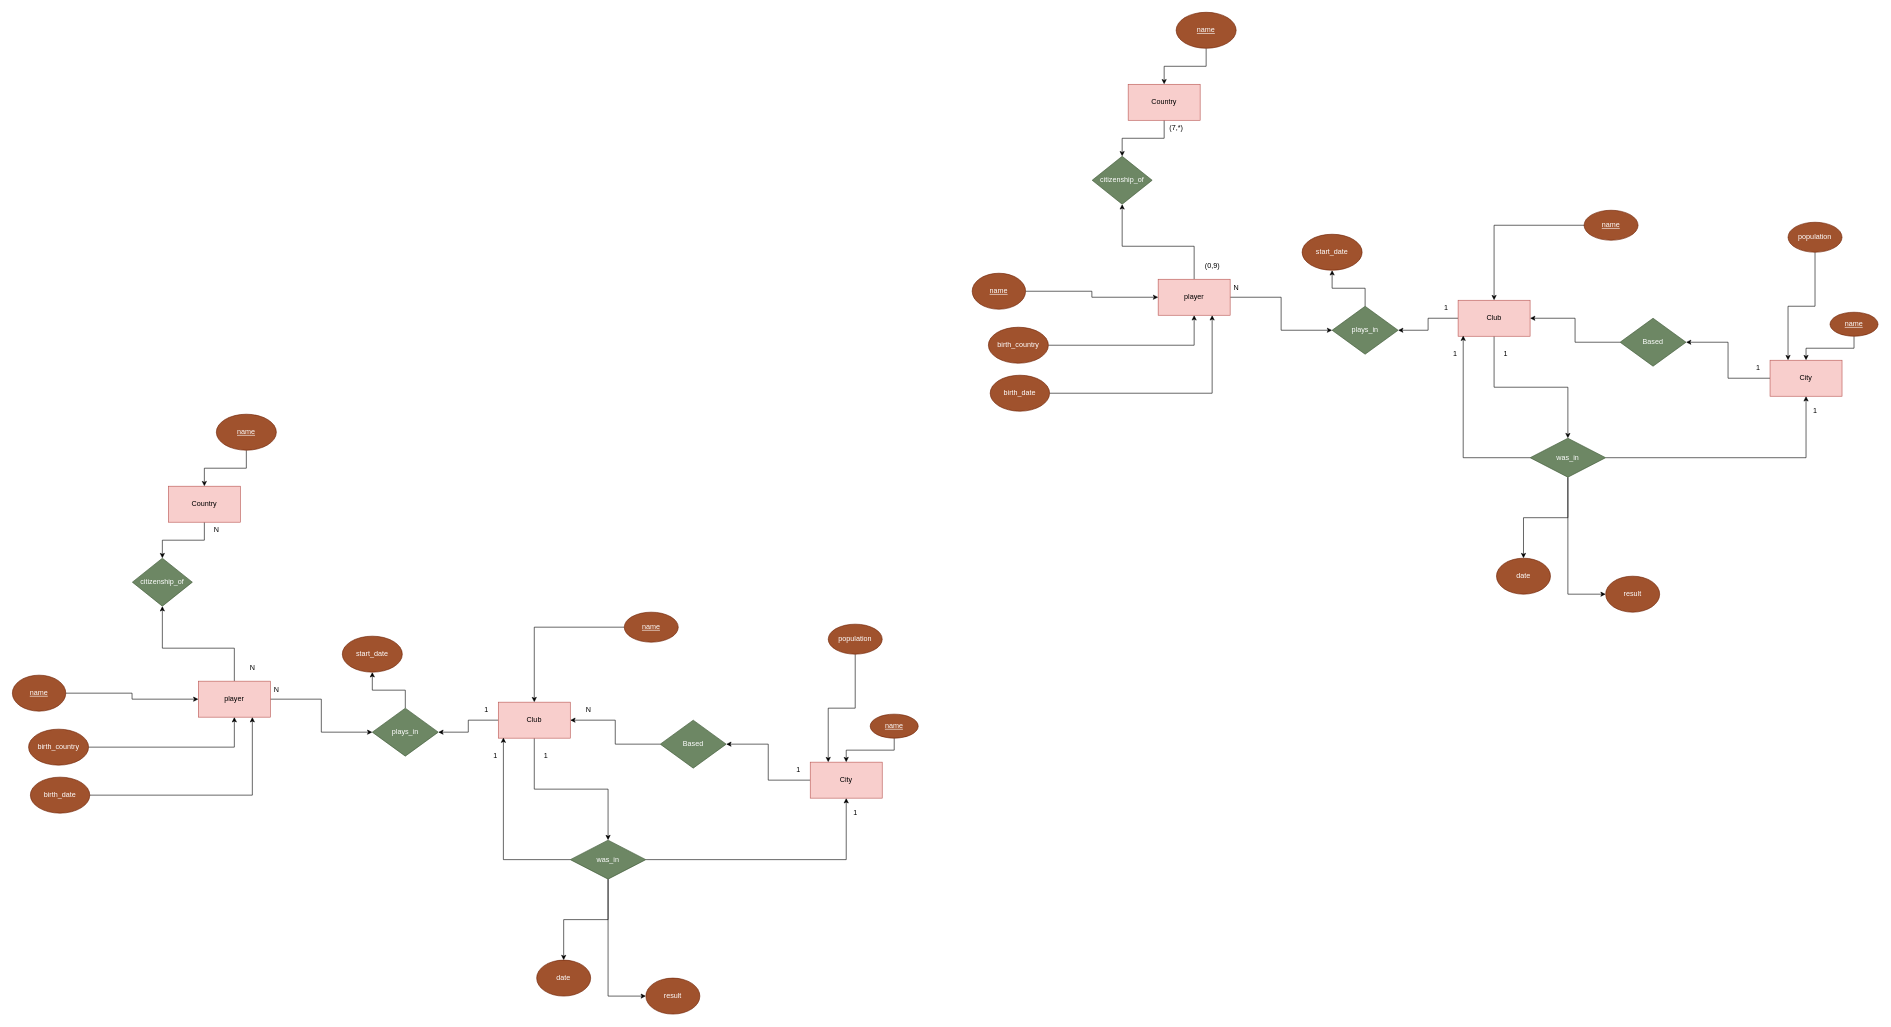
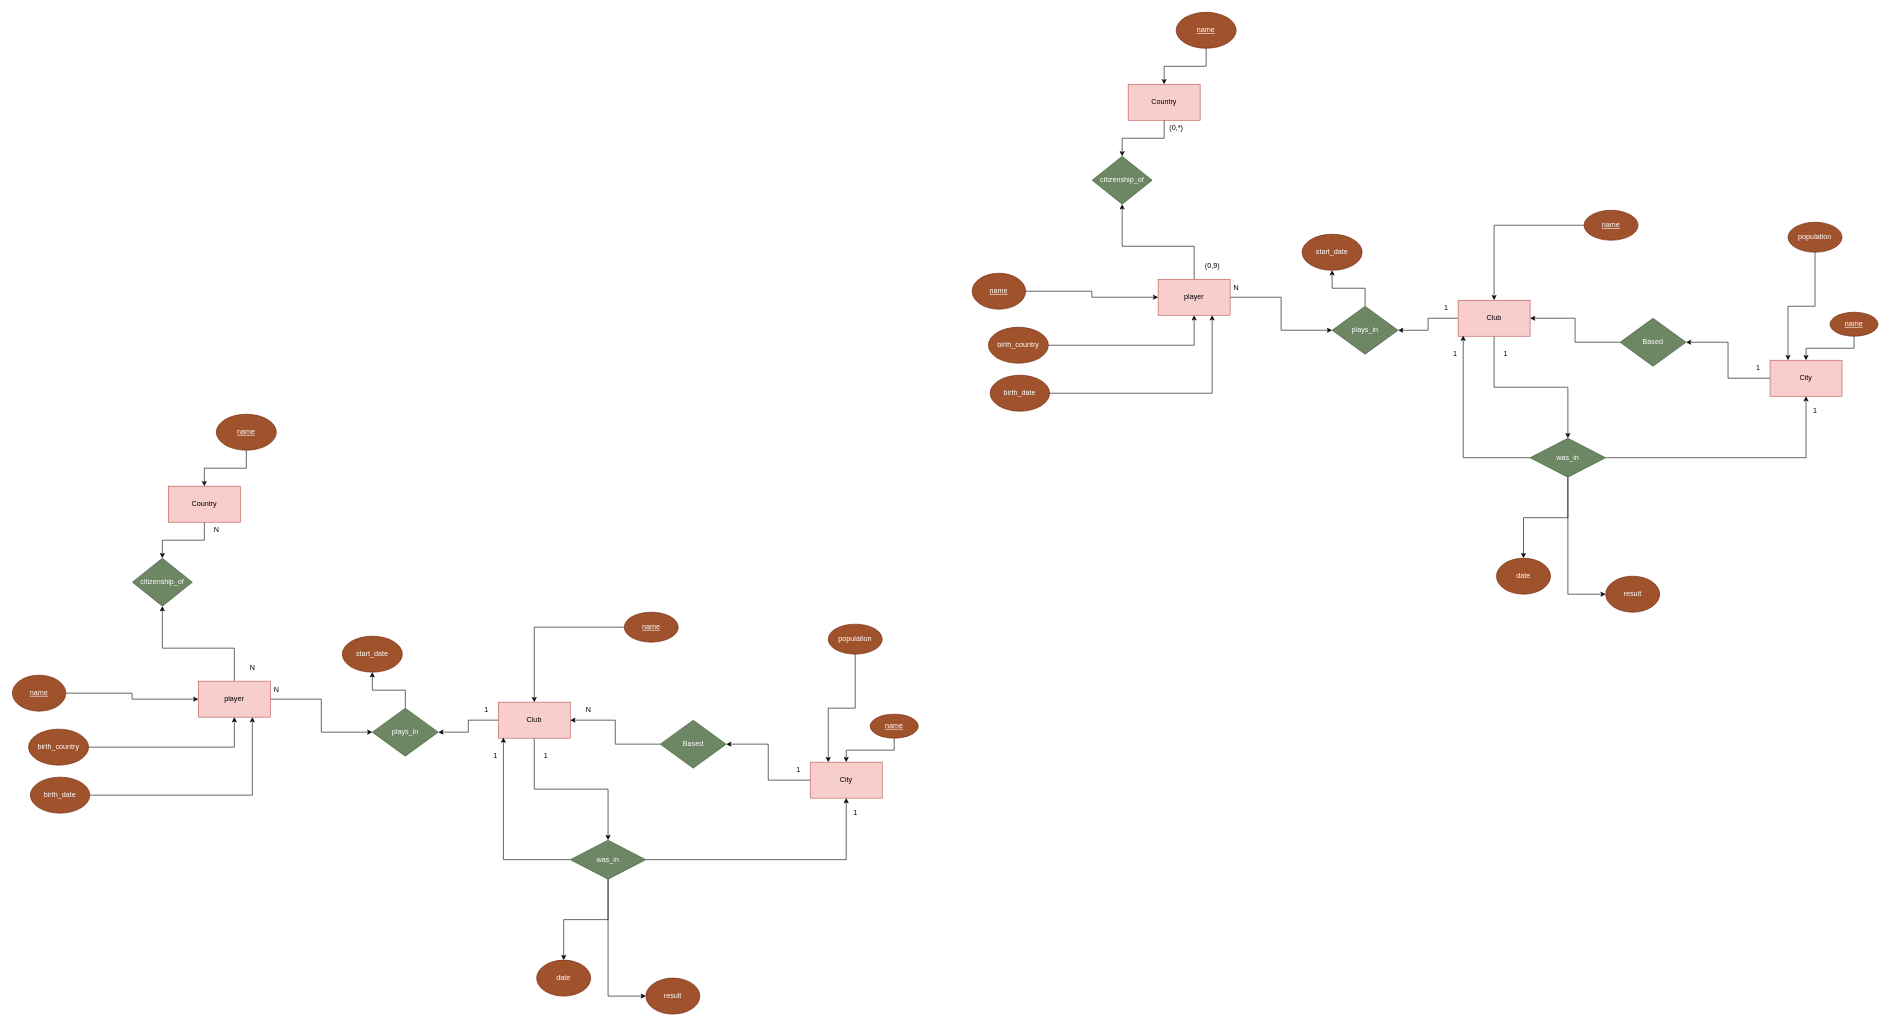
(1177, 128) -> (1177, 128)
